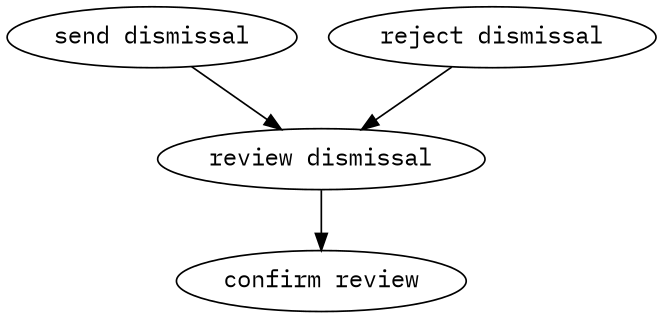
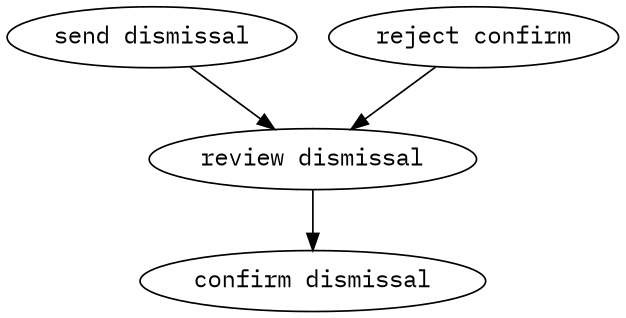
(492, 37) -> (474, 37)
(321, 281) -> (313, 281)
